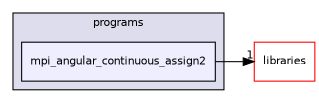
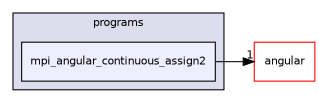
(285, 62) -> (285, 62)
